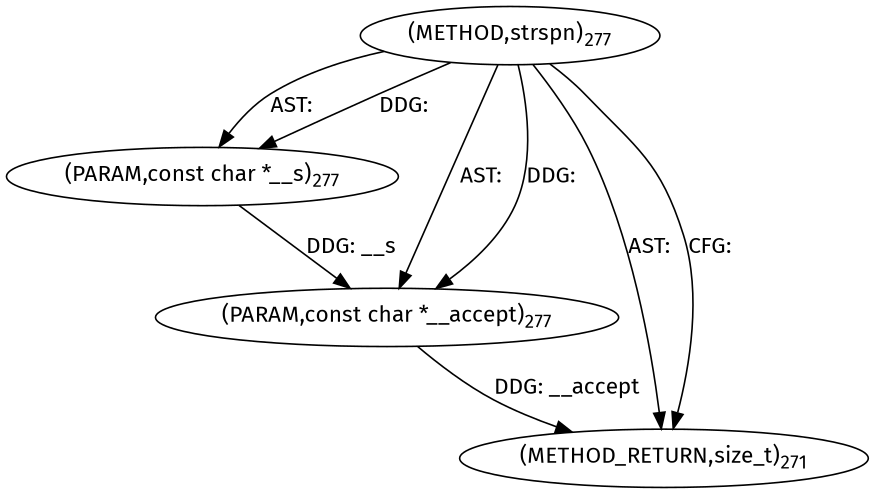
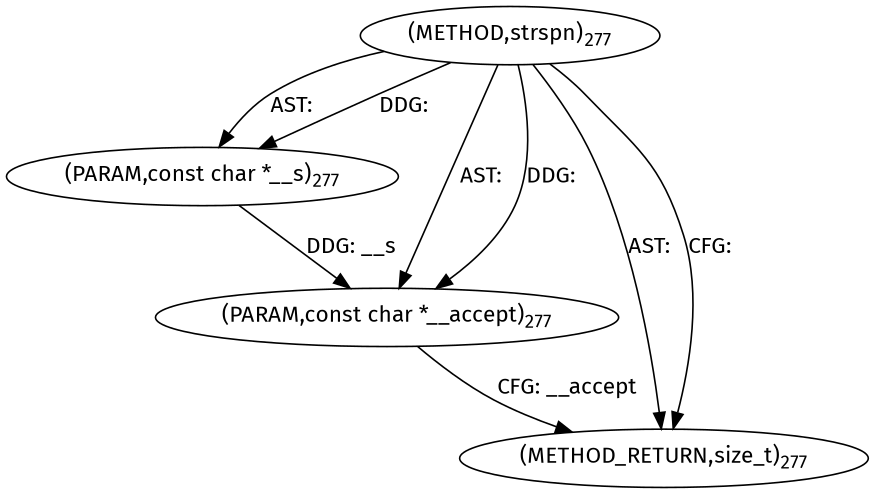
(568, 388) -> (568, 388)
(794, 456) -> (794, 456)
